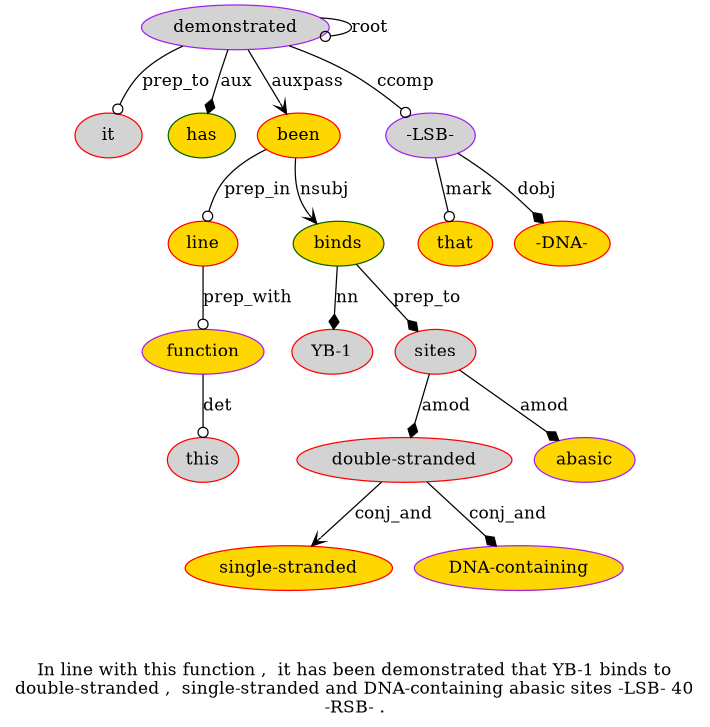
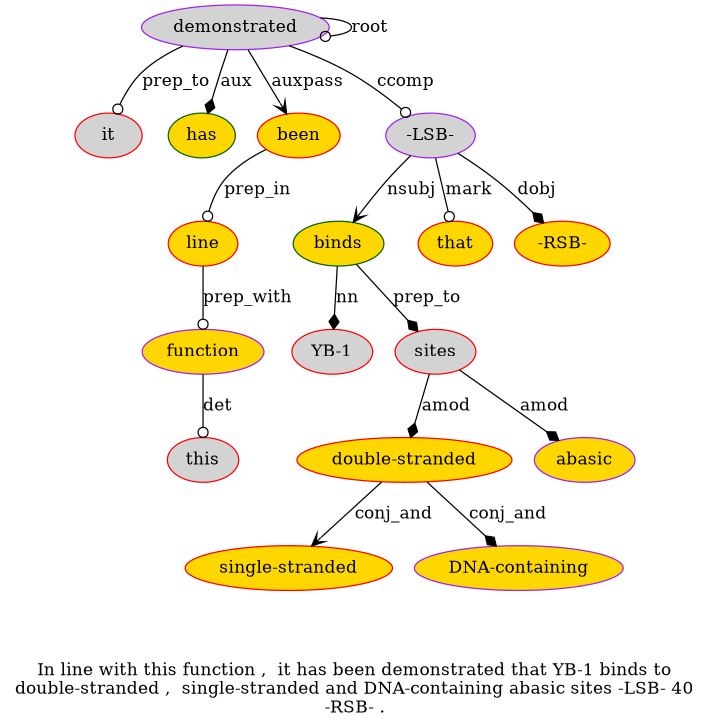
(297, 187) -> (385, 183)
(562, 244) -> (562, 244)
(404, 460) -> (404, 460)
